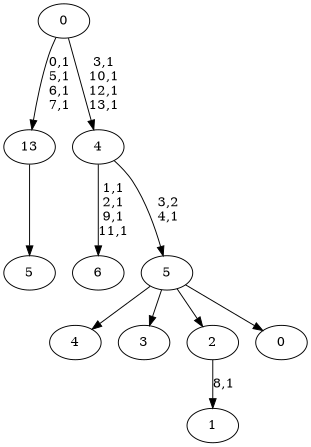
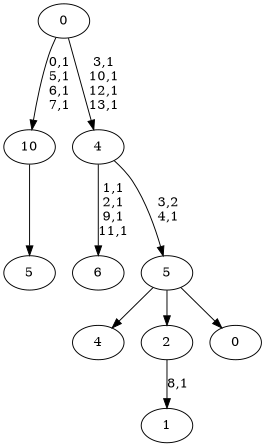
(30, 147) -> (30, 147)
(144, 343) -> none
